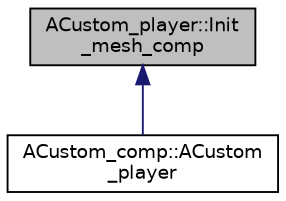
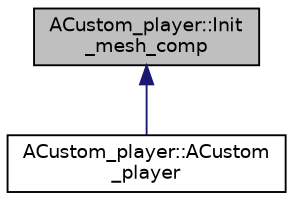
(143, 164) -> (147, 164)
